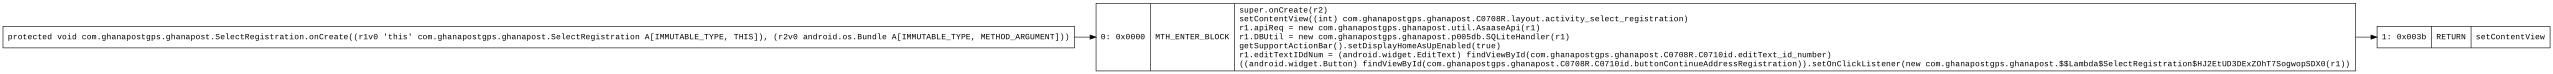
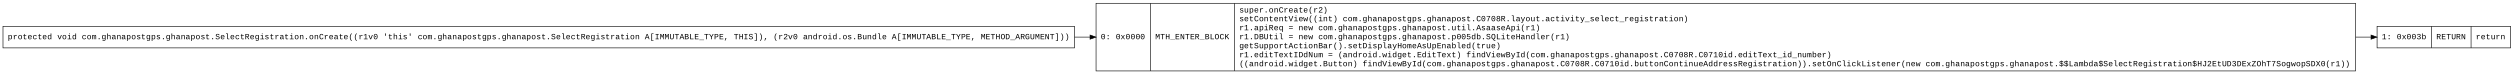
(2511, 37) -> (2491, 37)
